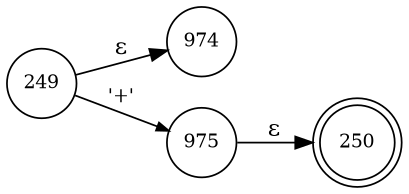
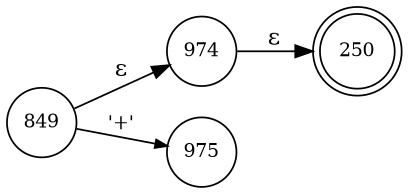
(42, 83) -> (42, 123)
(266, 143) -> (266, 51)
